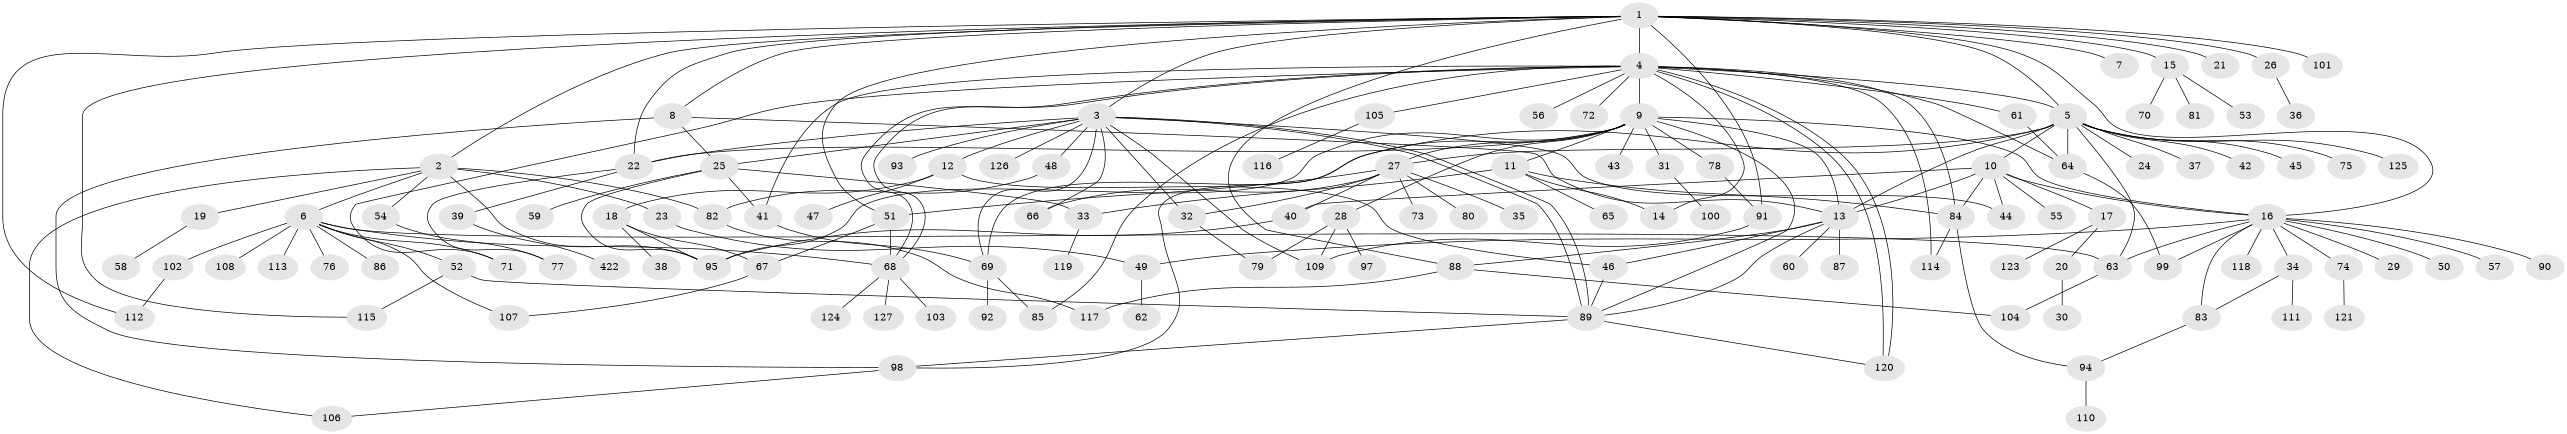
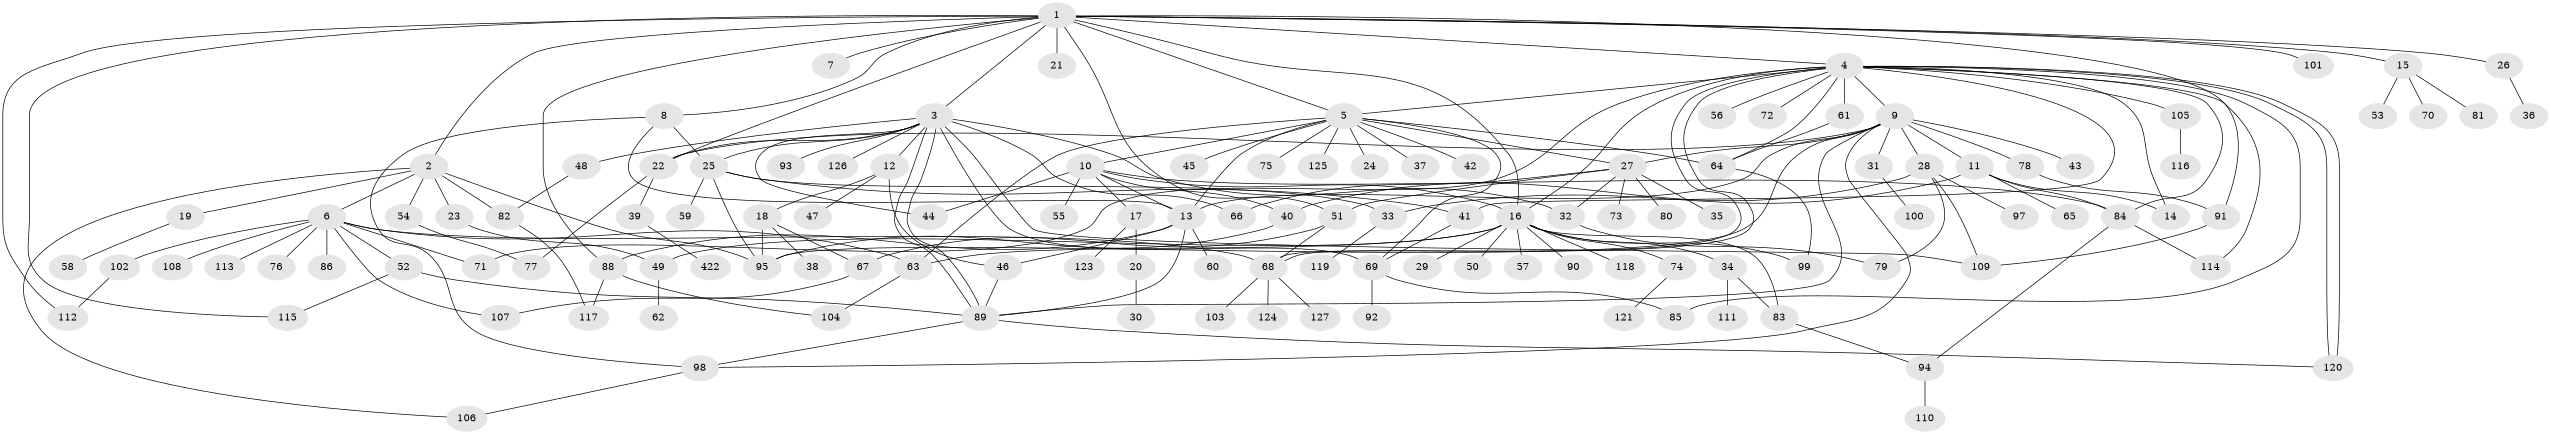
(1946, 137) -> (1660, 102)
(1343, 192) -> (1591, 190)
(1840, 267) -> none
